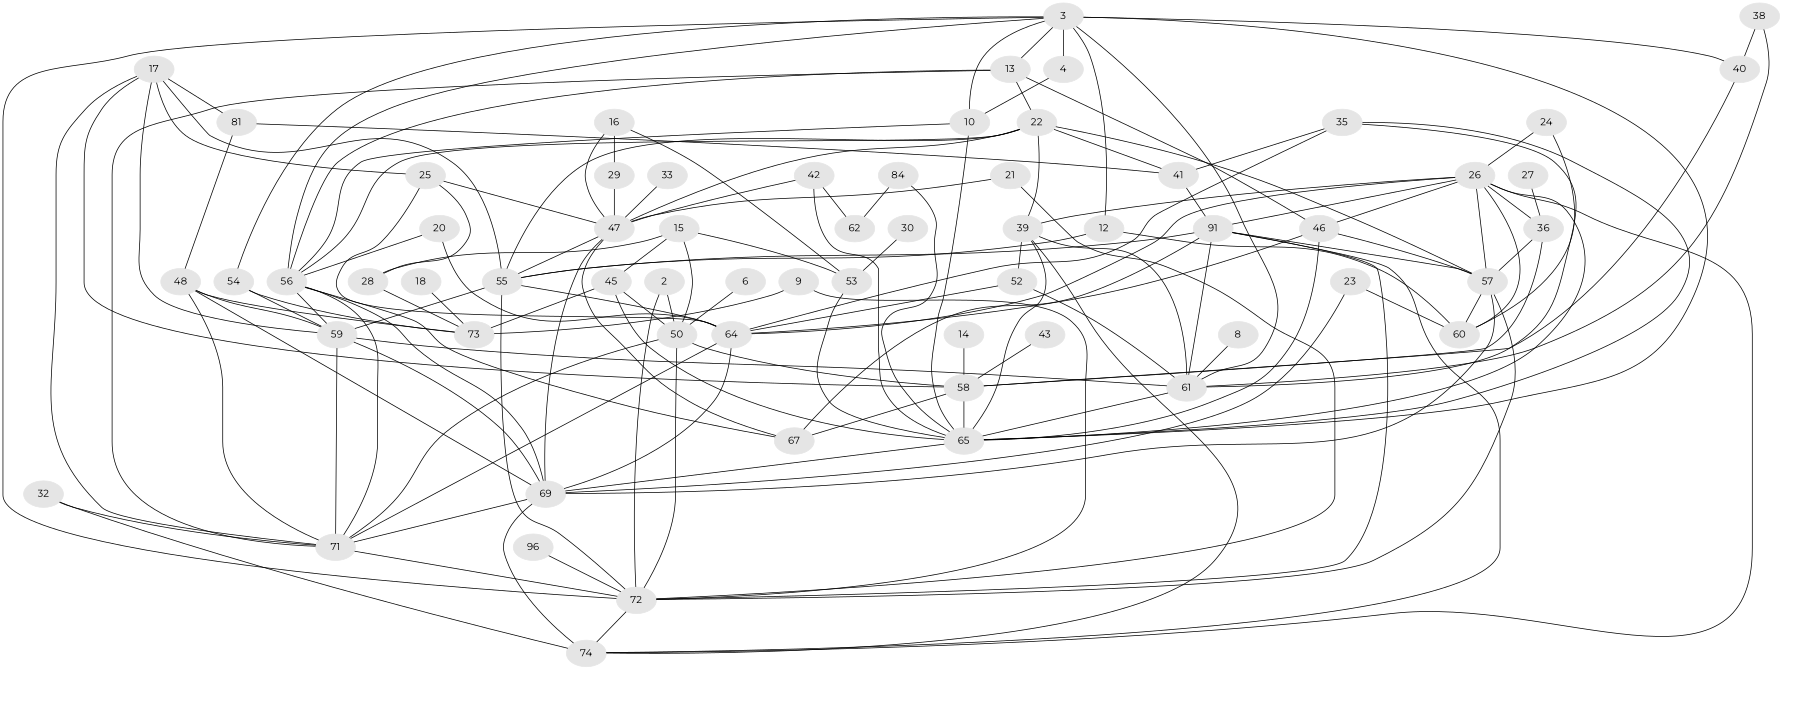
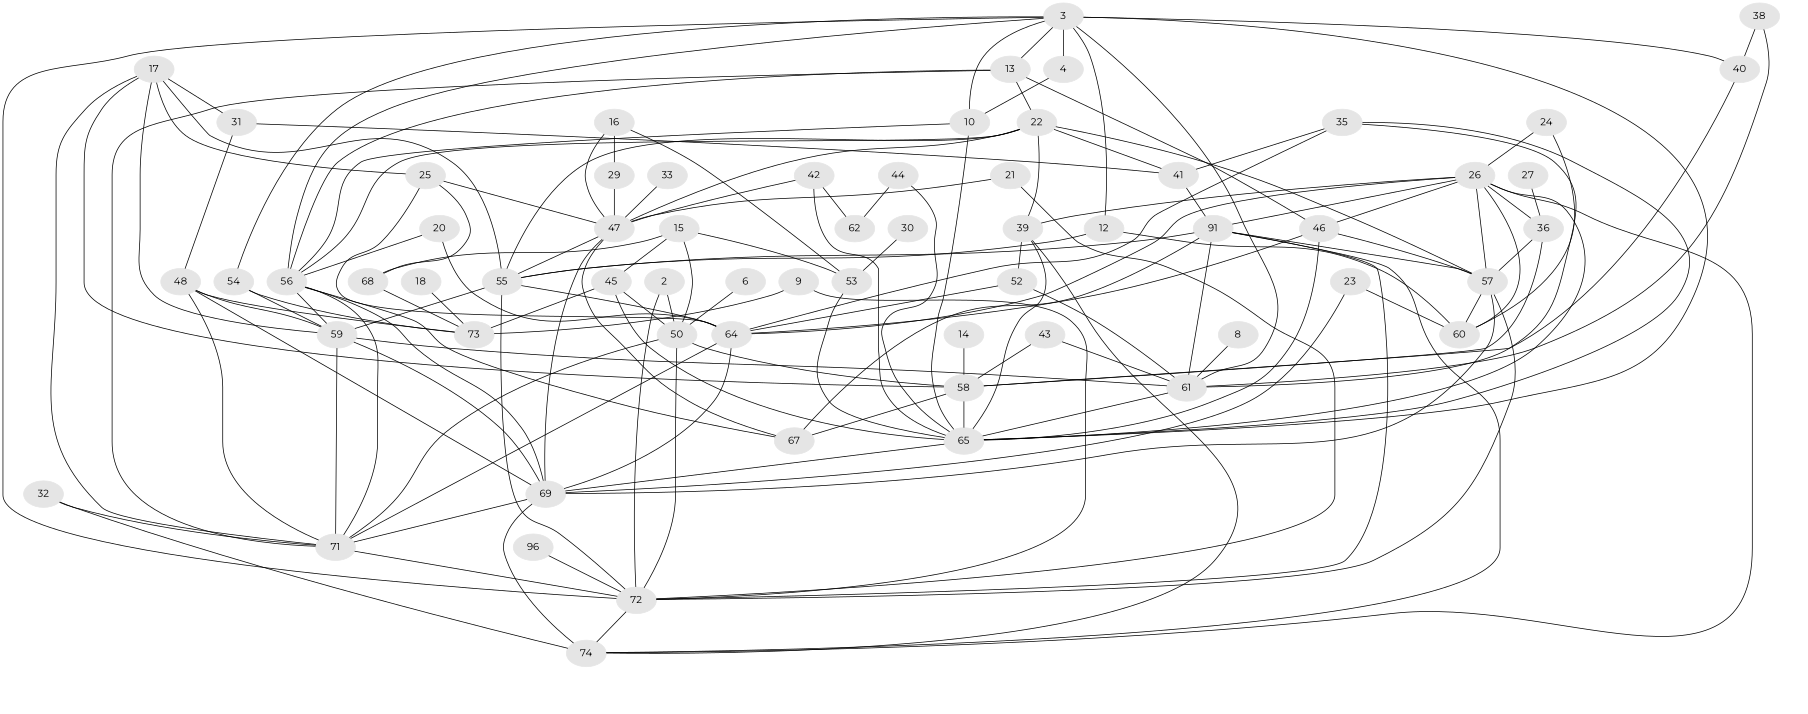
(237, 122) -> (237, 122)
(898, 176) -> (898, 176)
(1154, 271) -> (1110, 359)
(368, 282) -> (368, 282)
